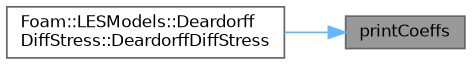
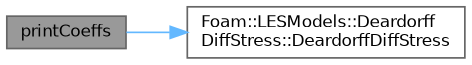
(306, 32) -> (148, 32)
